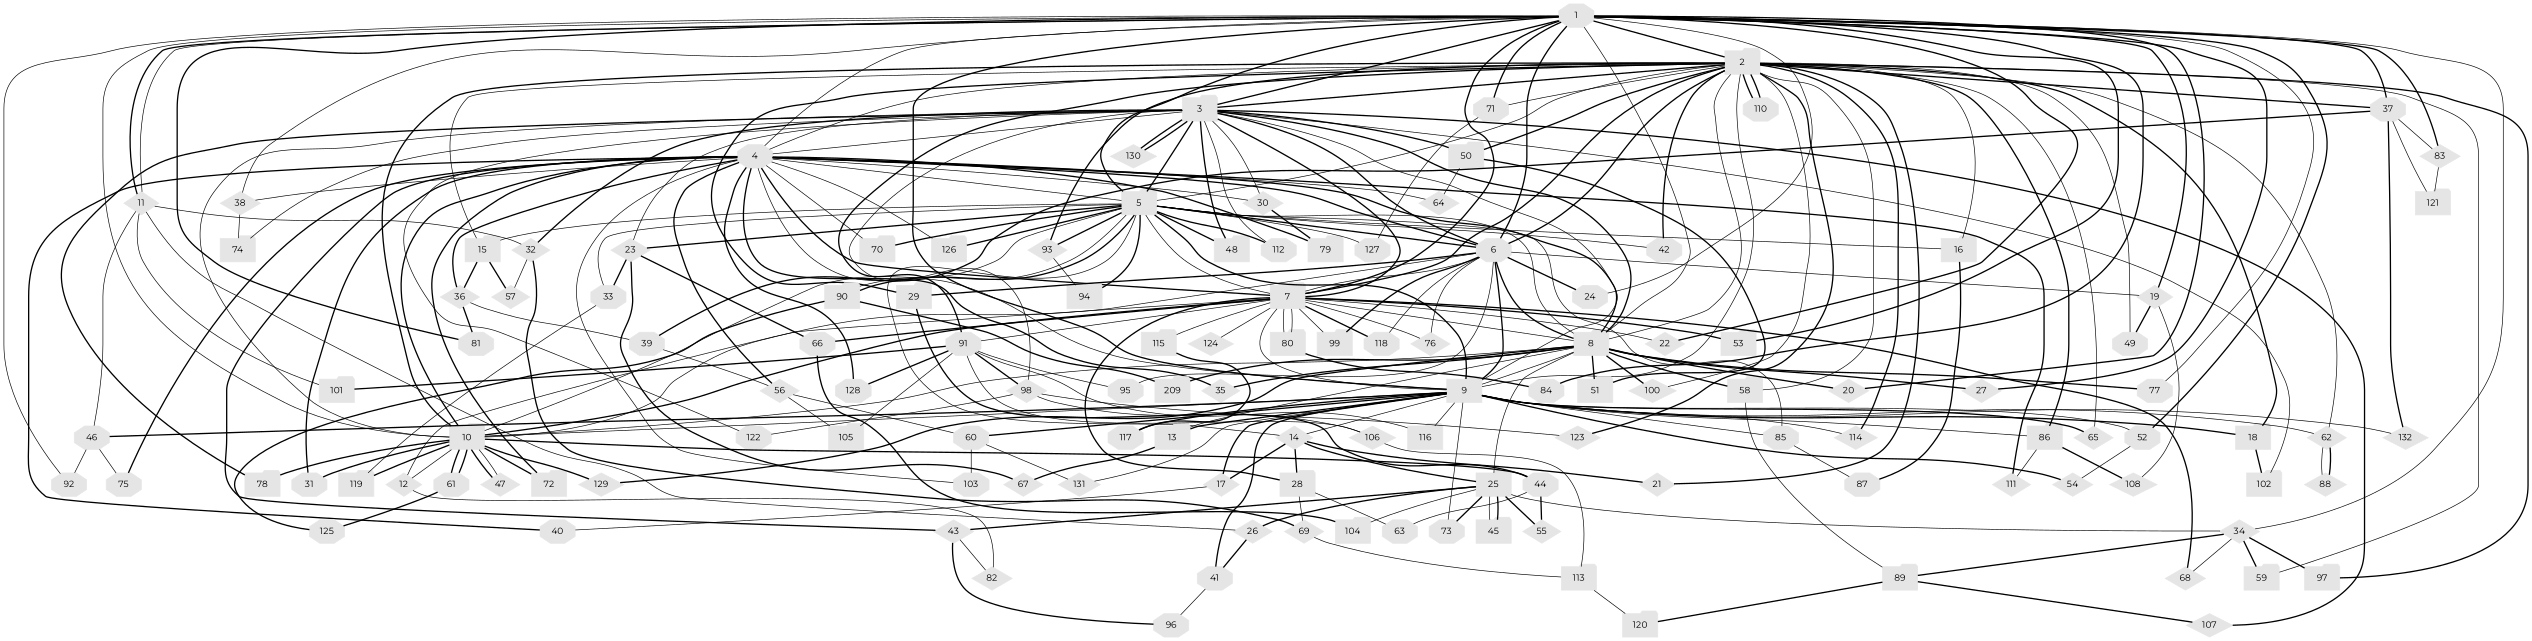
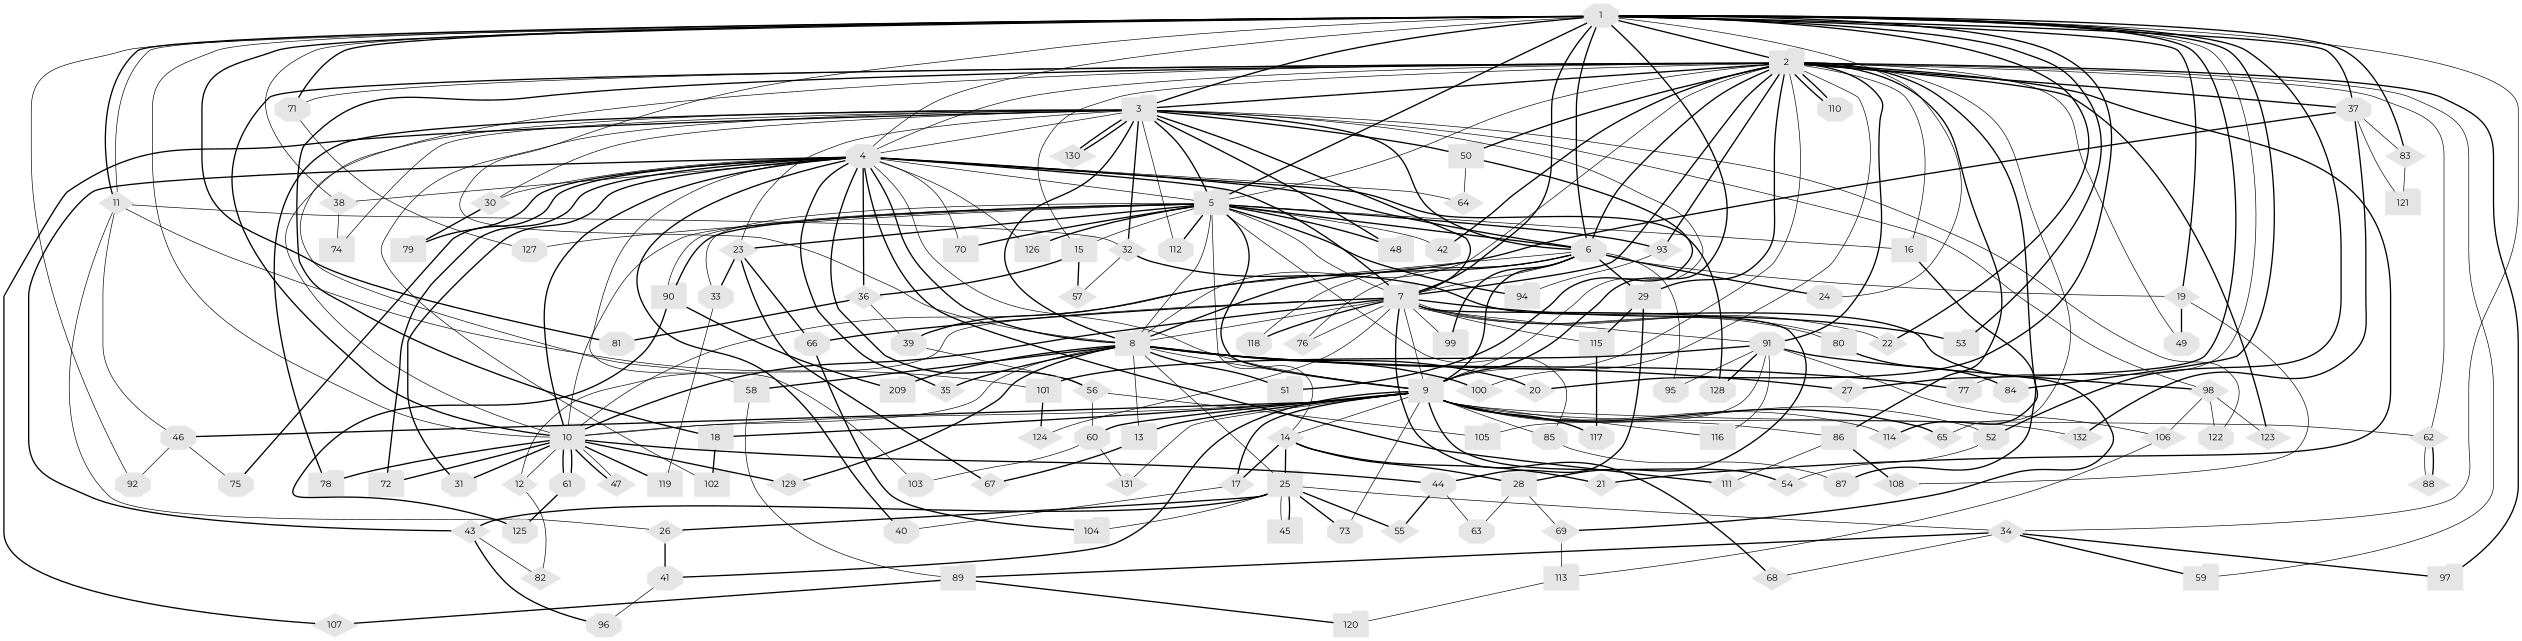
none -> (1620, 321)
none -> (1042, 415)
